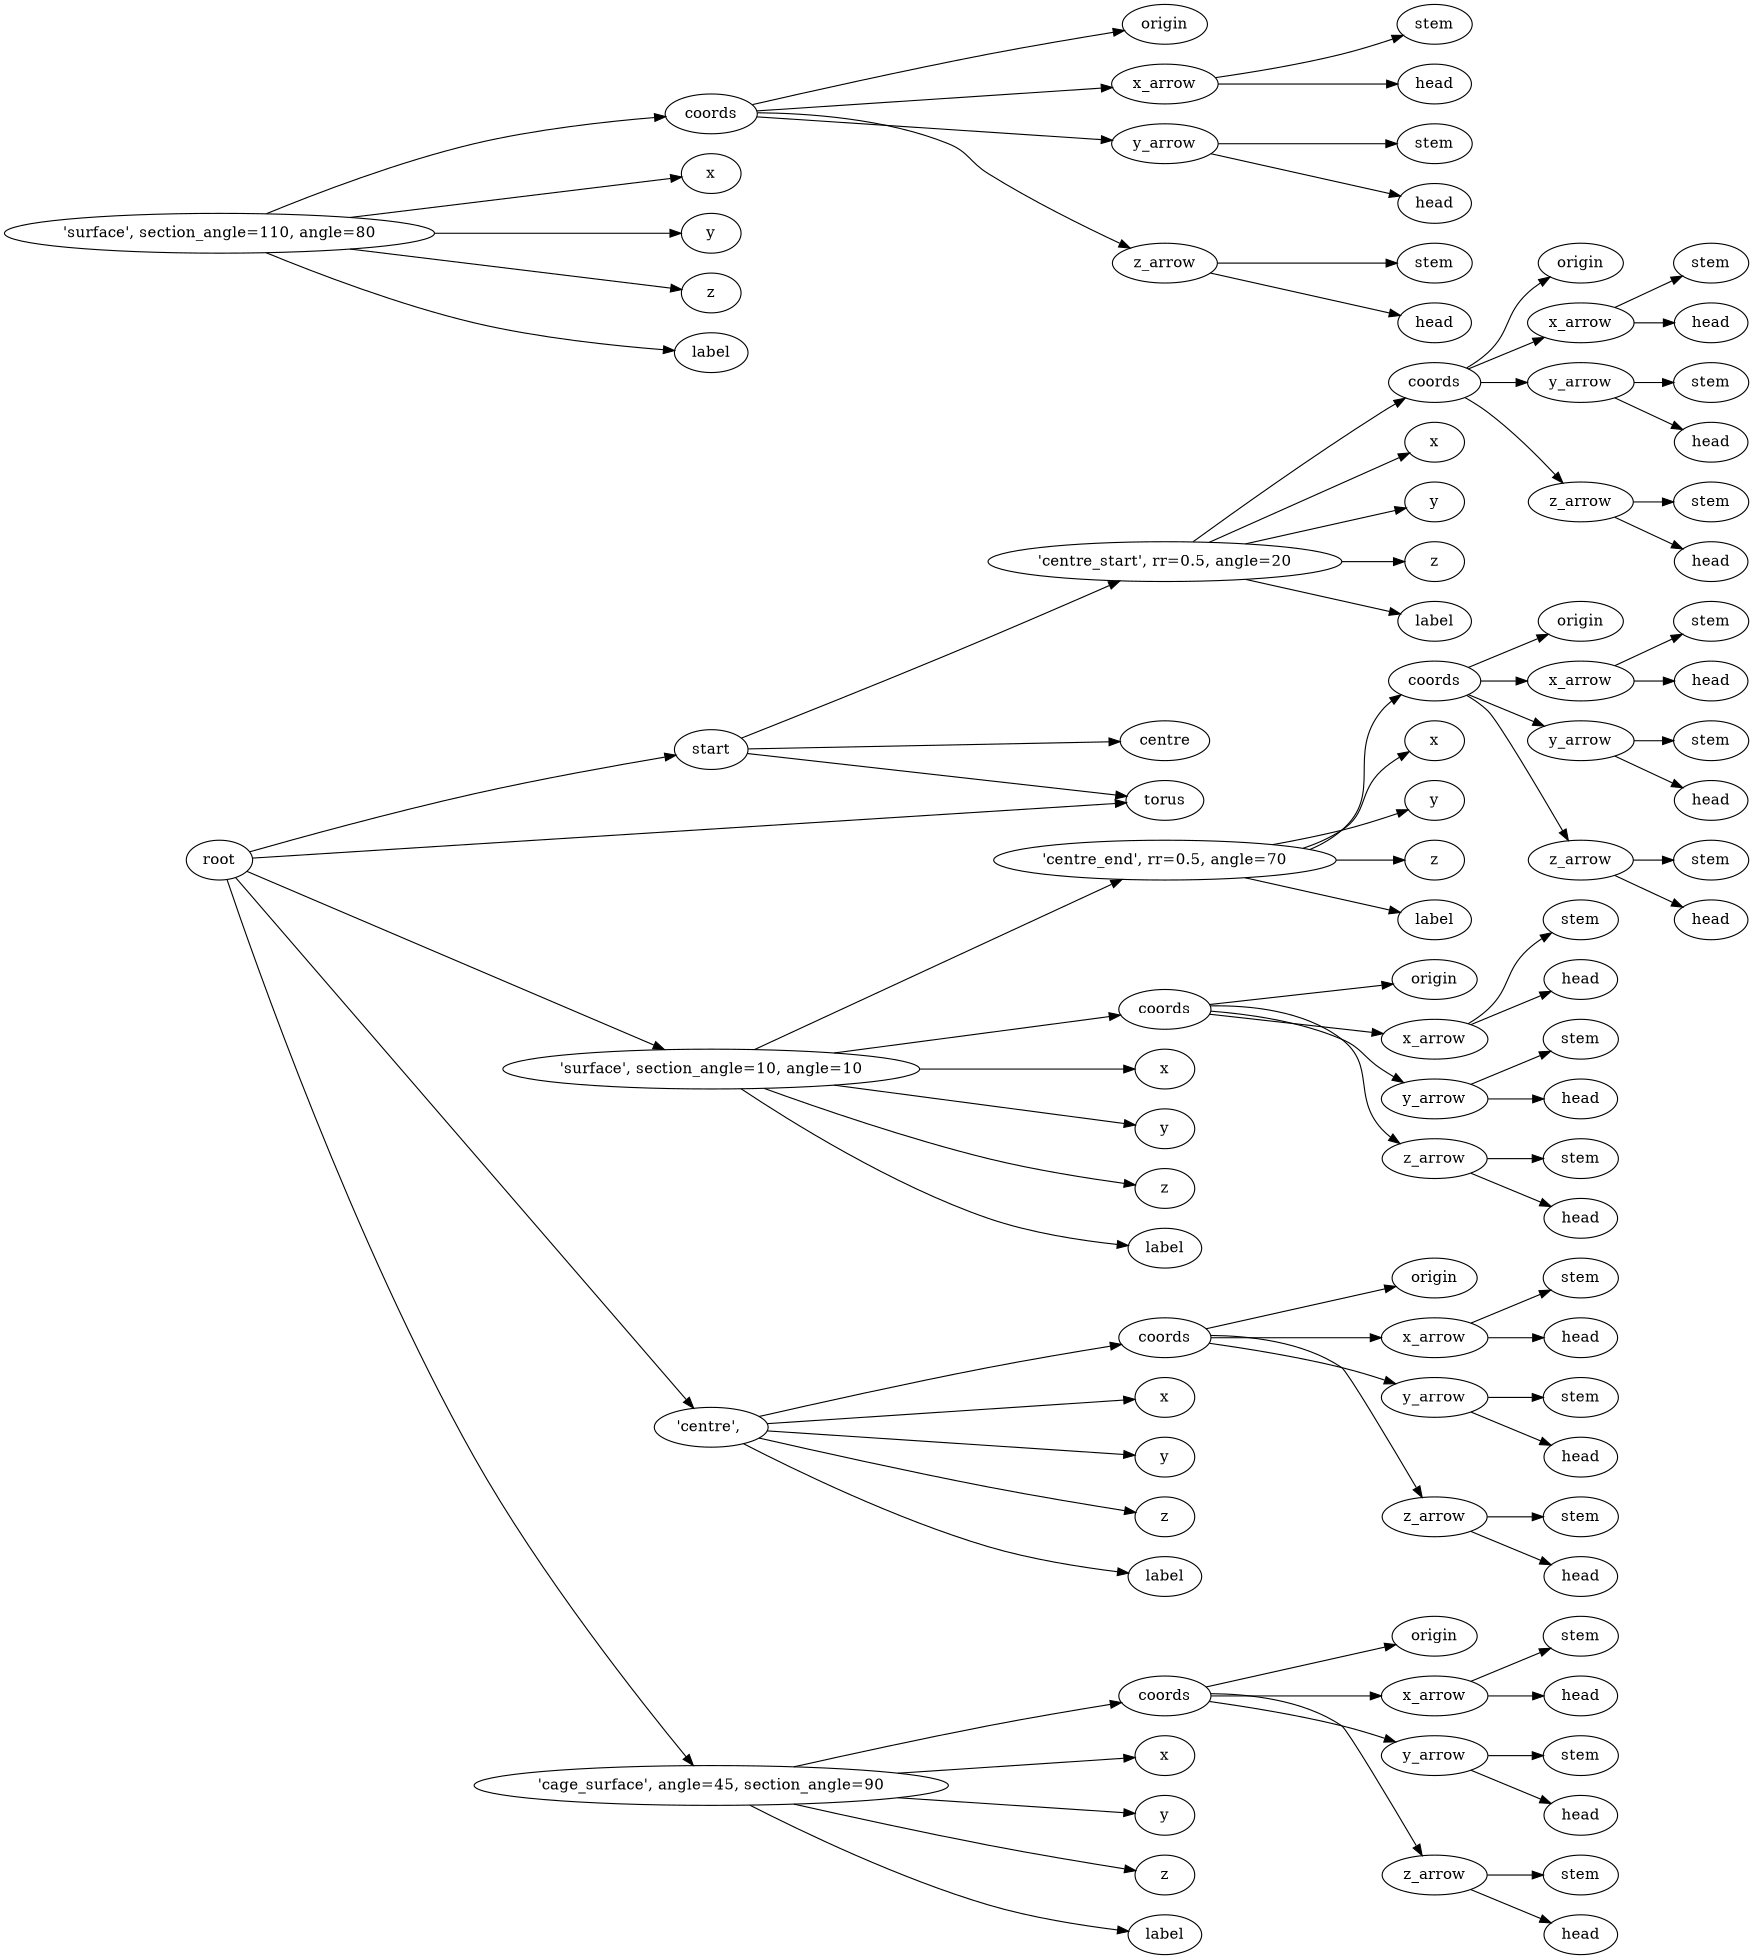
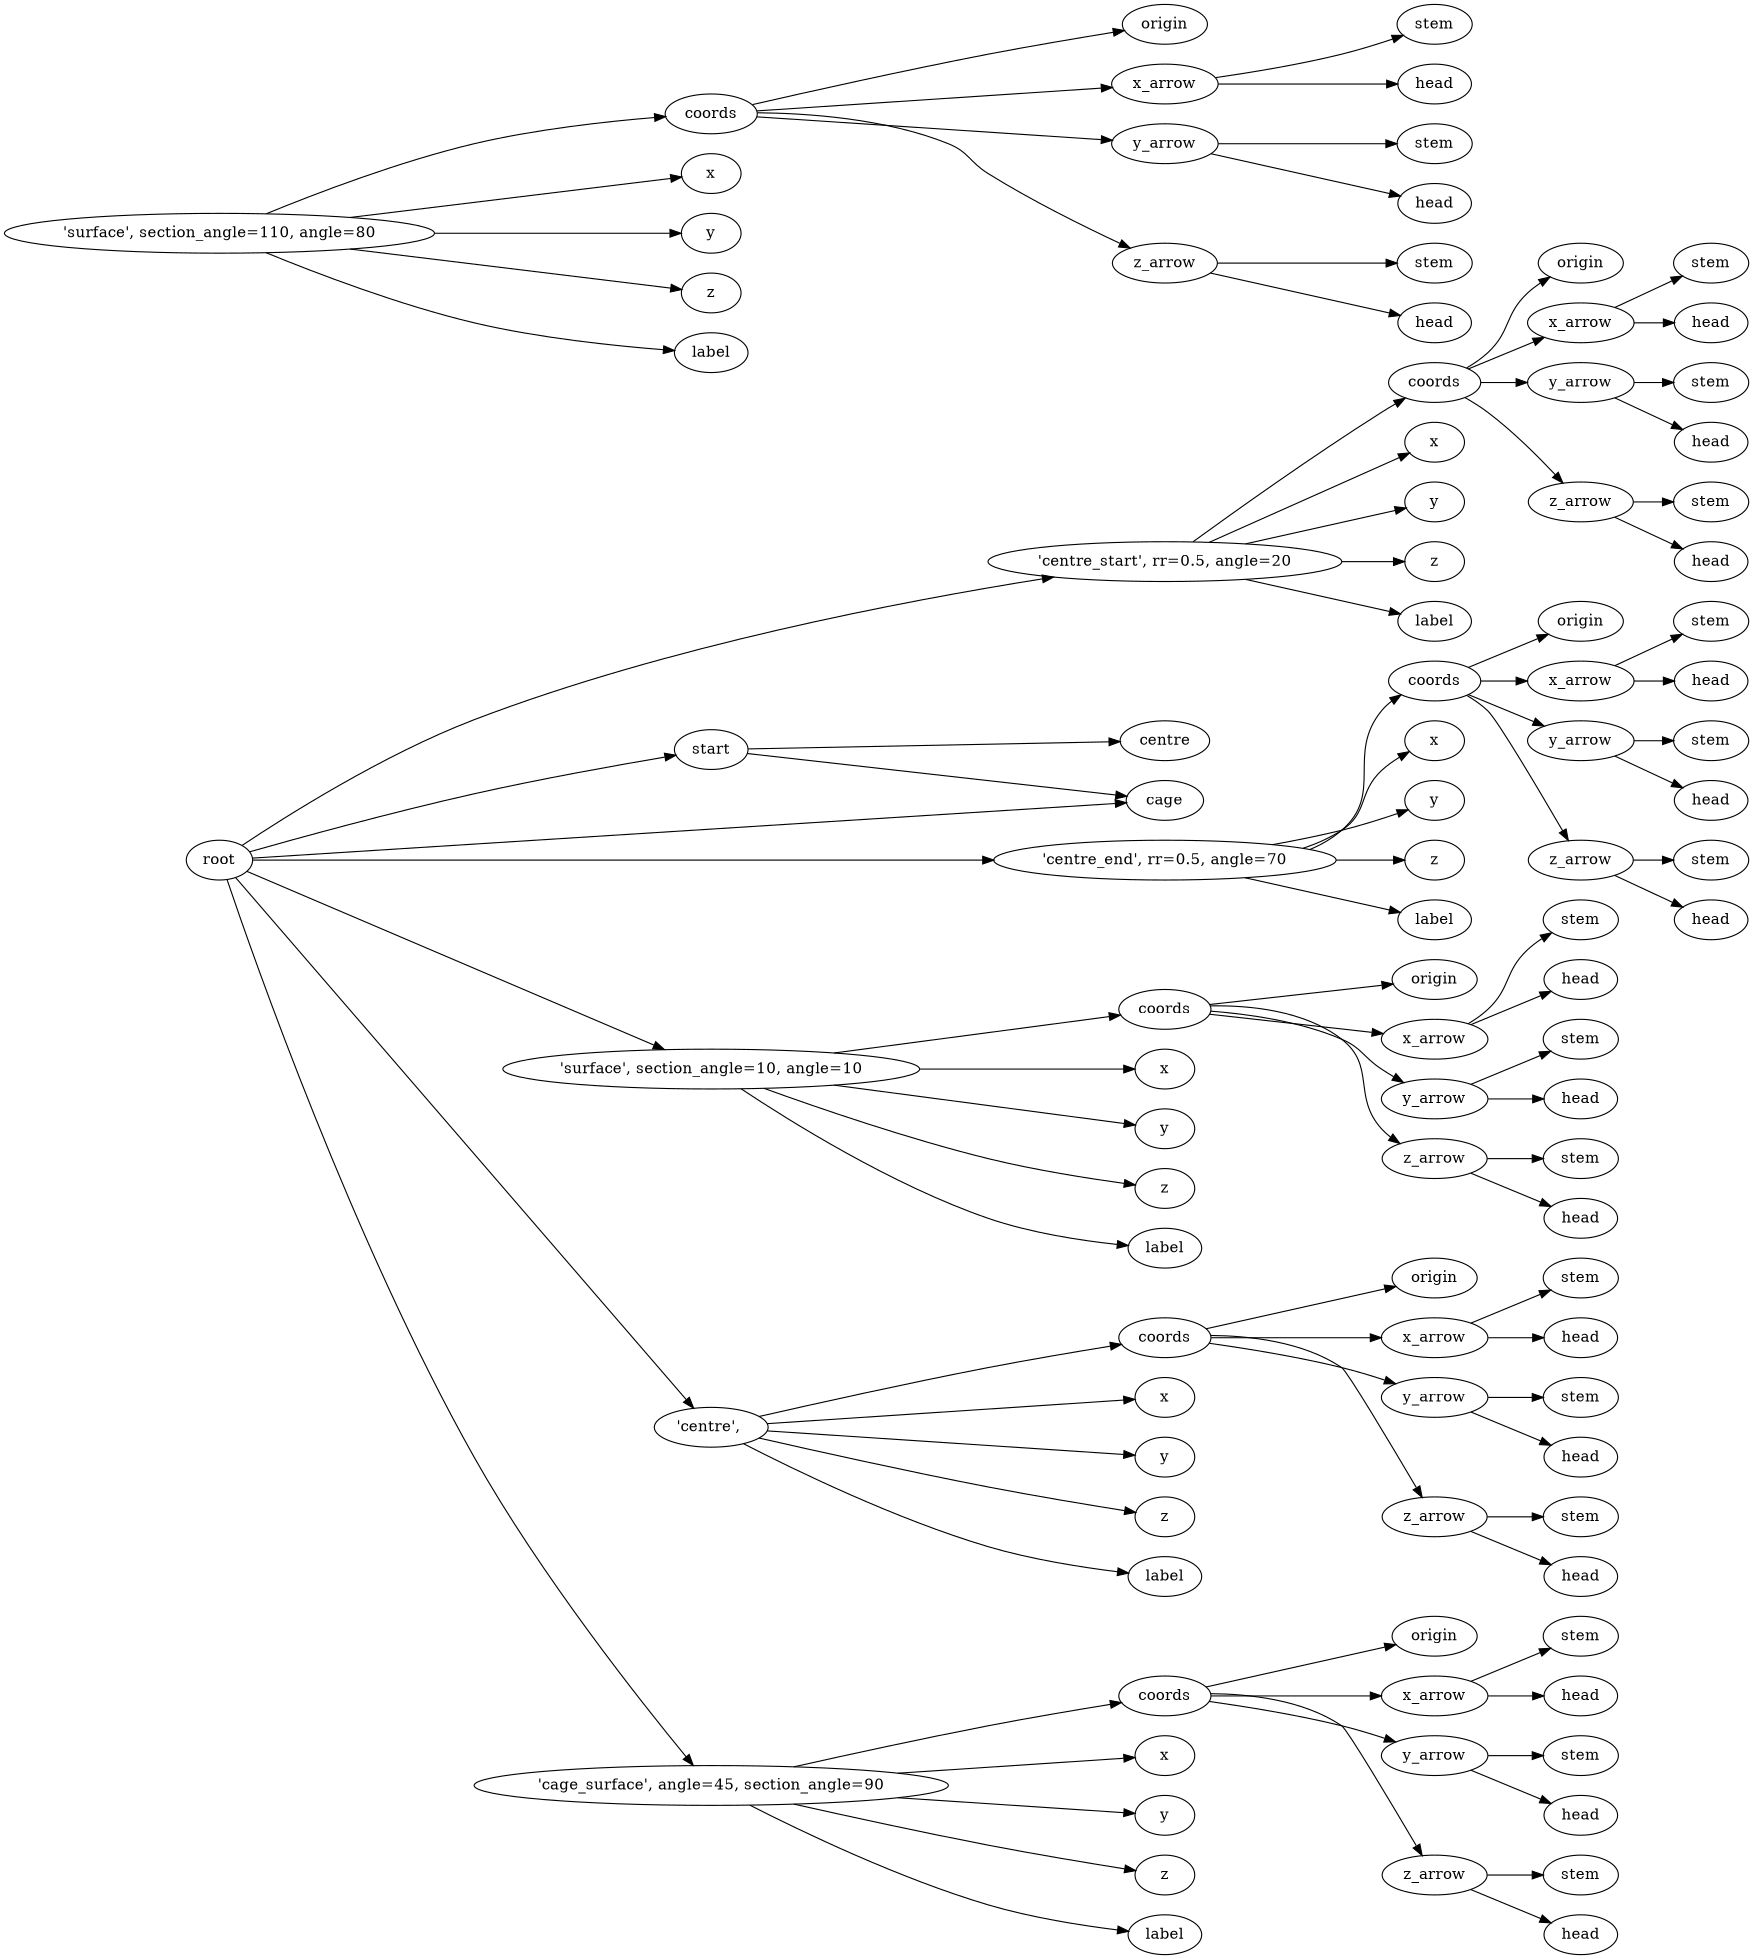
(926, 664) -> (627, 669)
(1165, 800) -> (1165, 800)
(933, 967) -> (618, 860)
